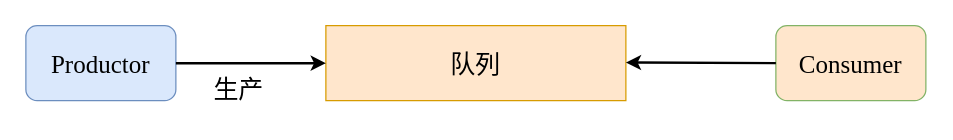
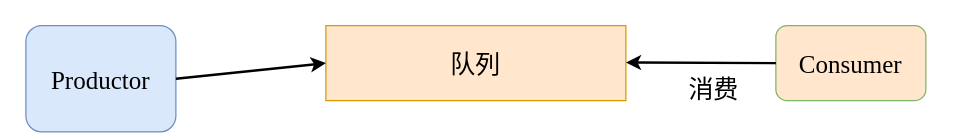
(101, 63) -> (101, 79)
(238, 88) -> none
none -> (713, 88)
